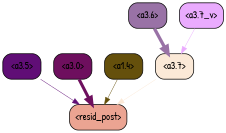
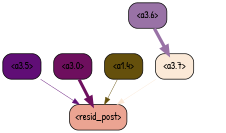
(201, 16) -> none
